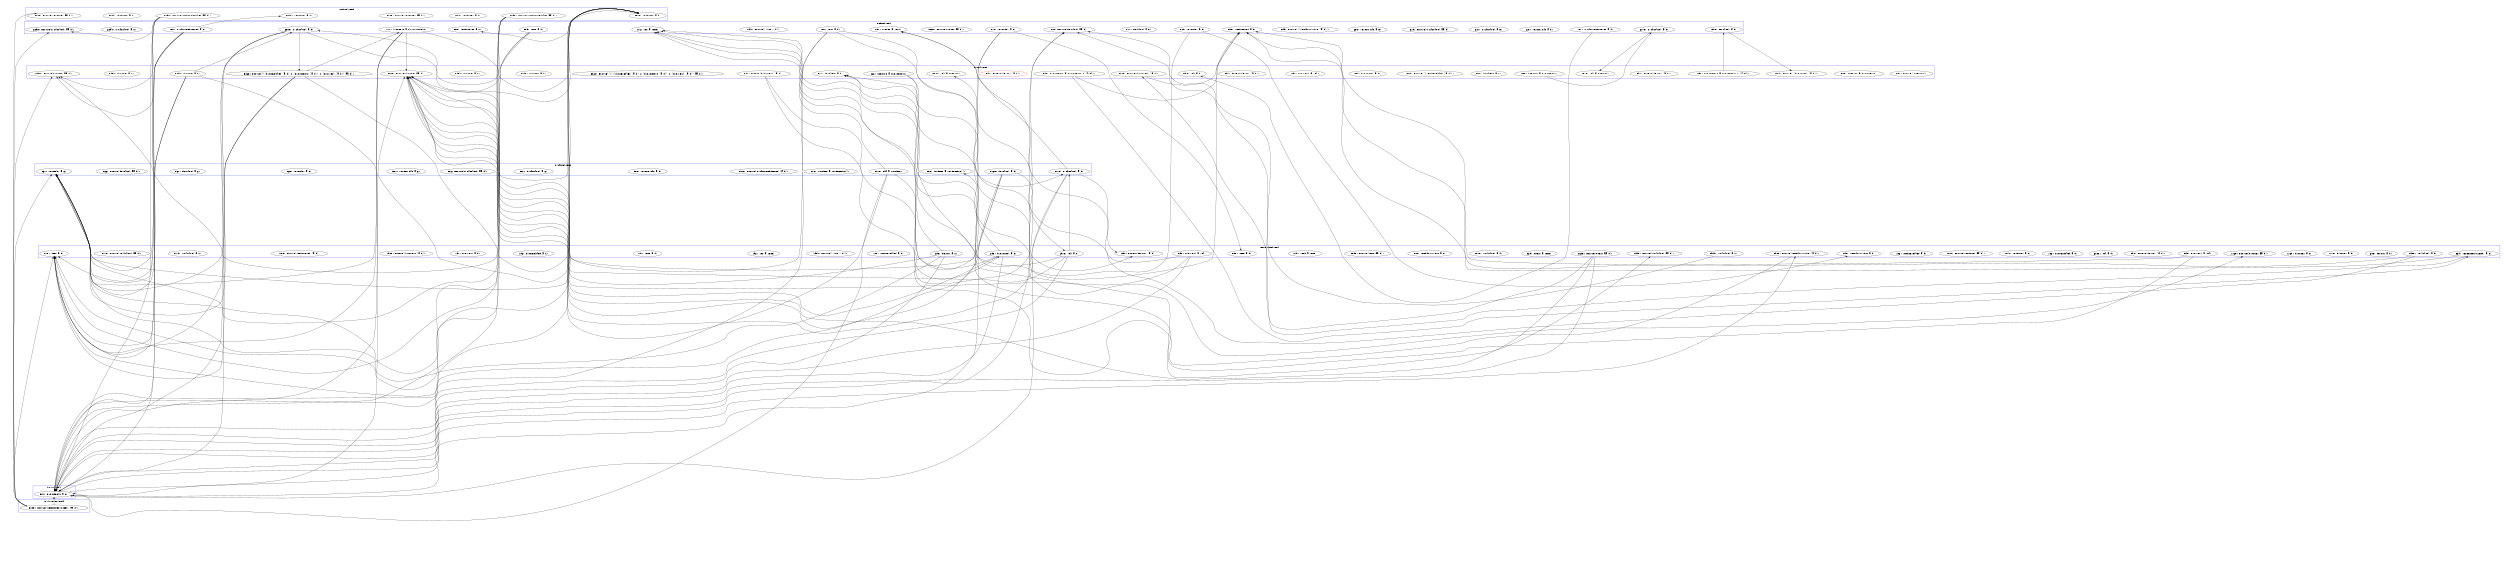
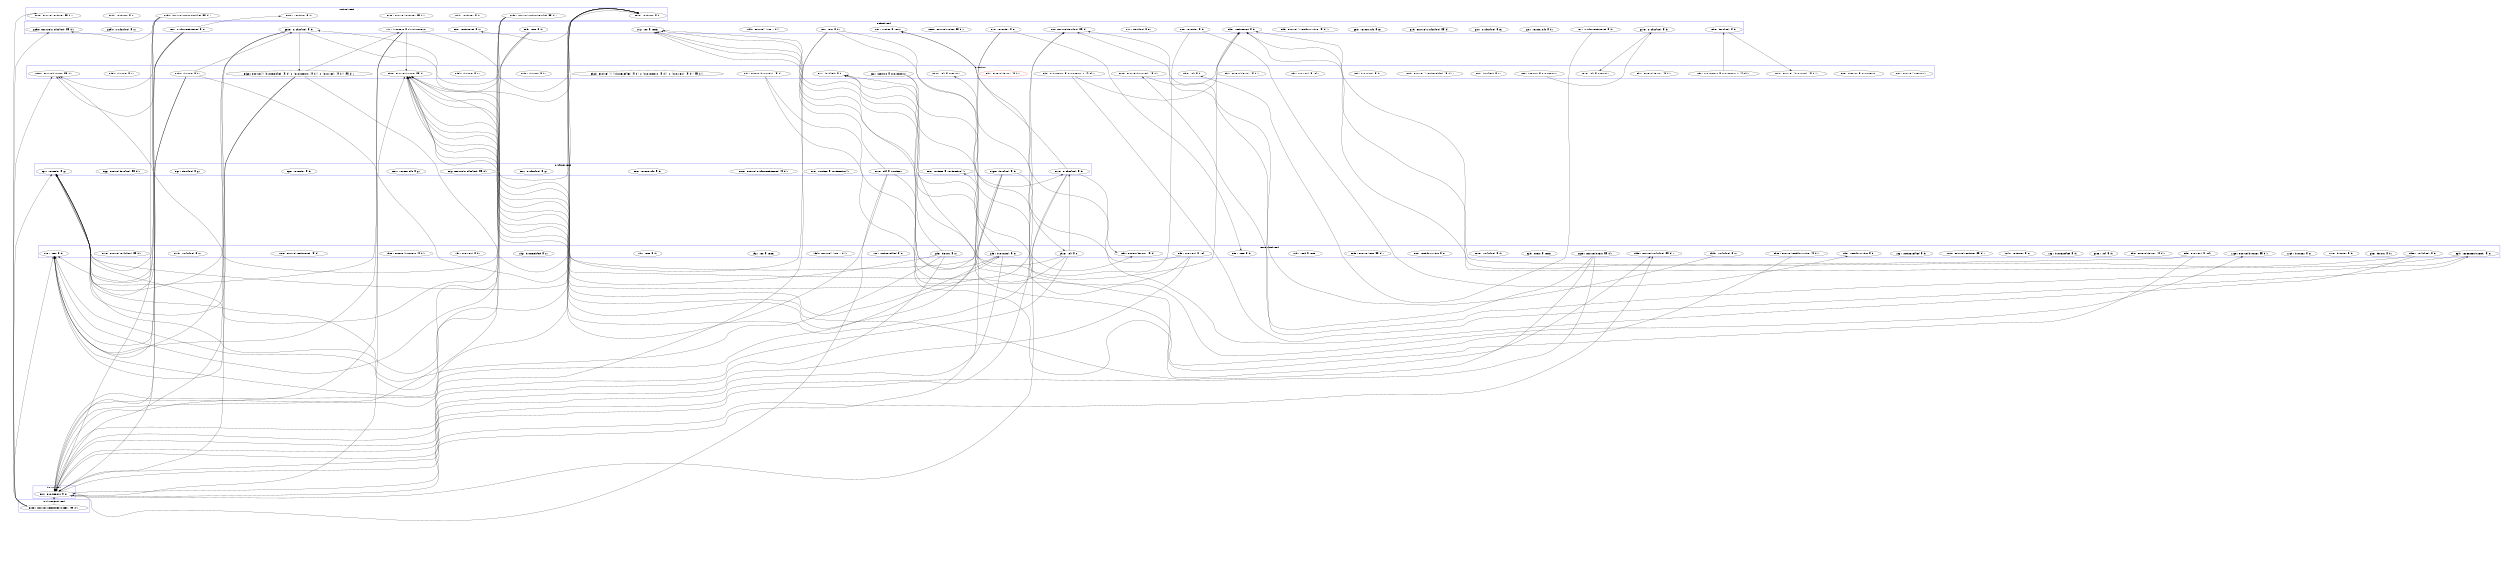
(981, 68) -> (981, 68)
(930, 393) -> (868, 405)
(54, 502) -> (54, 502)
